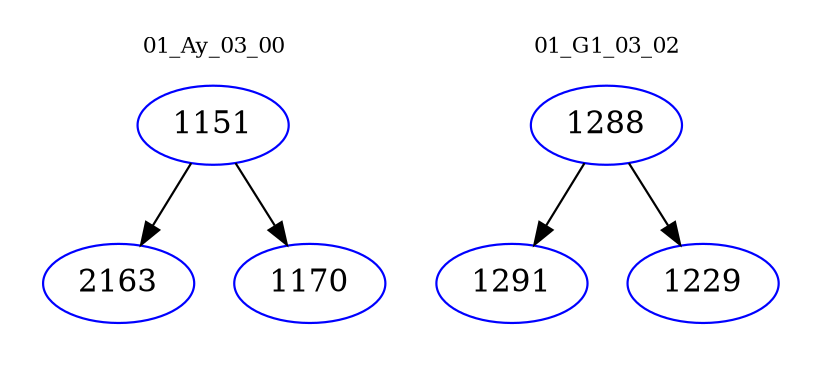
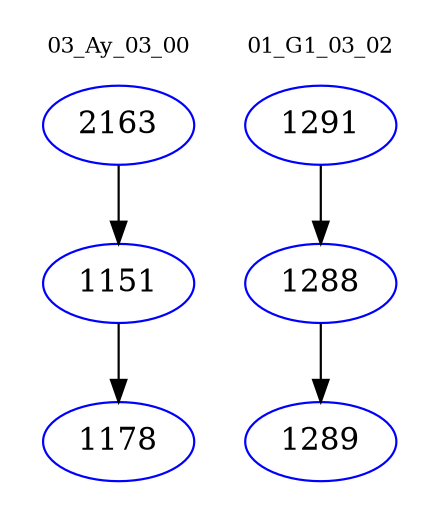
(214, 47) -> (119, 47)
(172, 194) -> (119, 194)
(565, 194) -> (321, 194)
(310, 283) -> (119, 442)
(703, 283) -> (321, 442)
